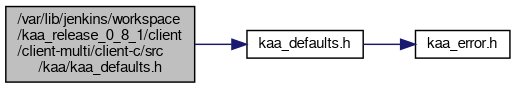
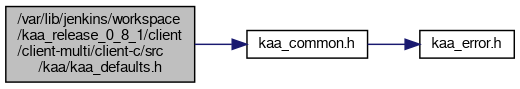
(305, 44) -> (307, 44)
